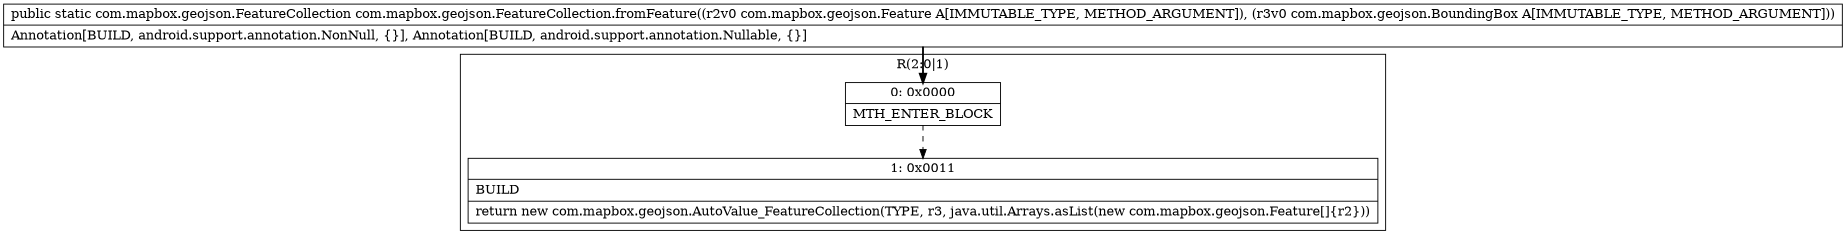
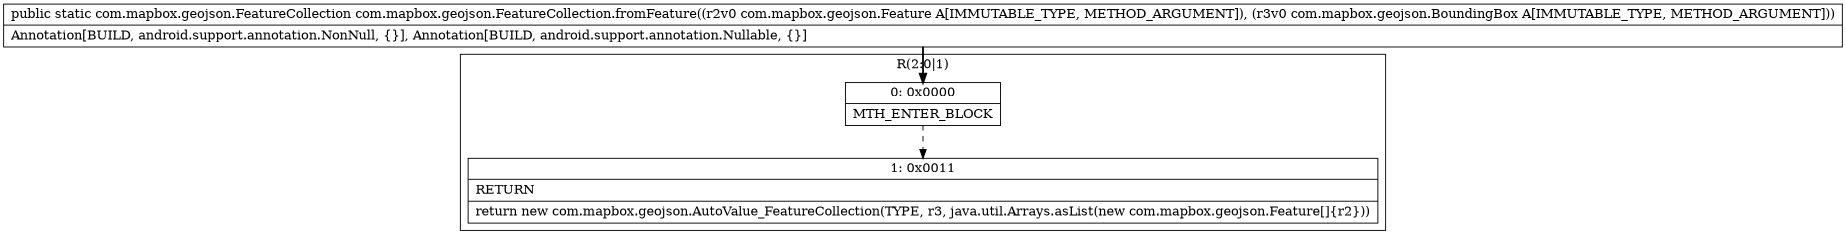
(498, 190) -> (505, 190)
